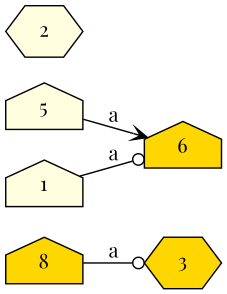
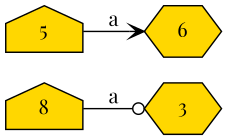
(44, 31) -> none
(44, 109) -> (44, 31)
(183, 147) -> (183, 31)
(44, 186) -> none
